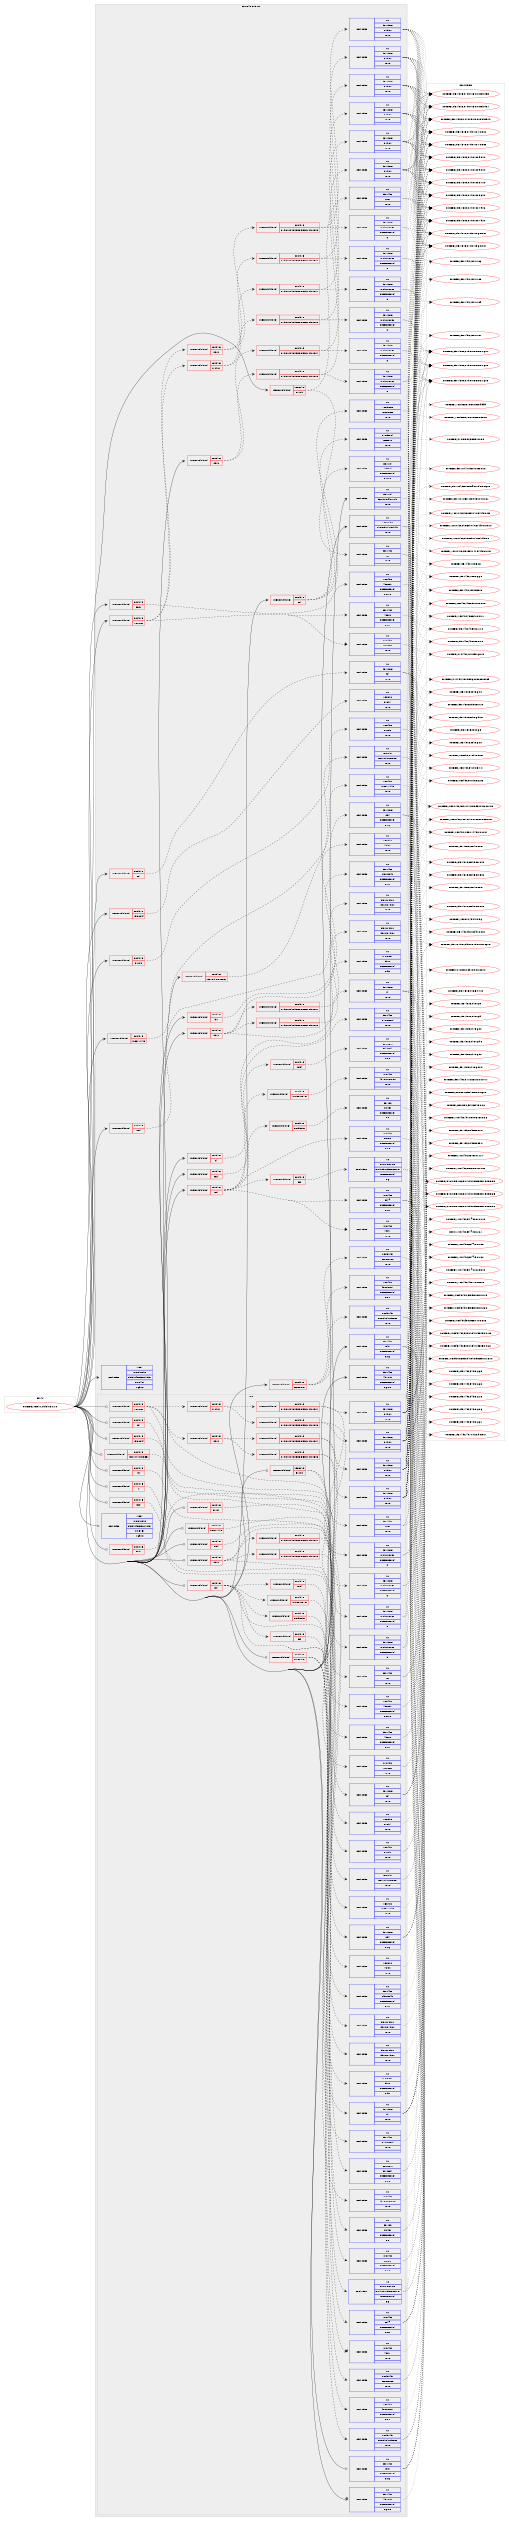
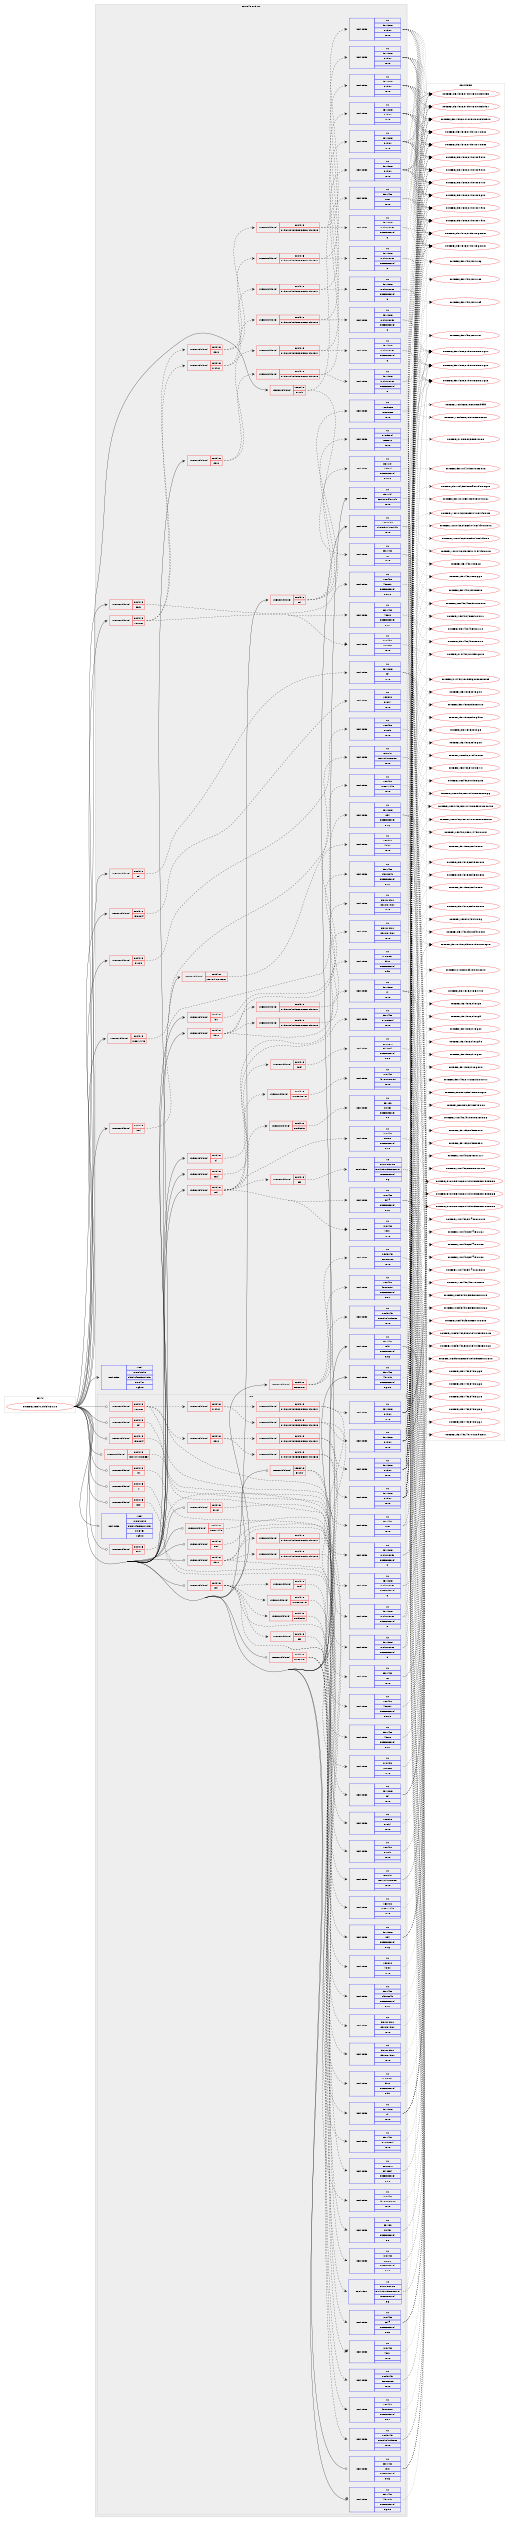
(466, 755) -> (466, 755)
none -> (466, 793)
(466, 1232) -> (466, 1232)
